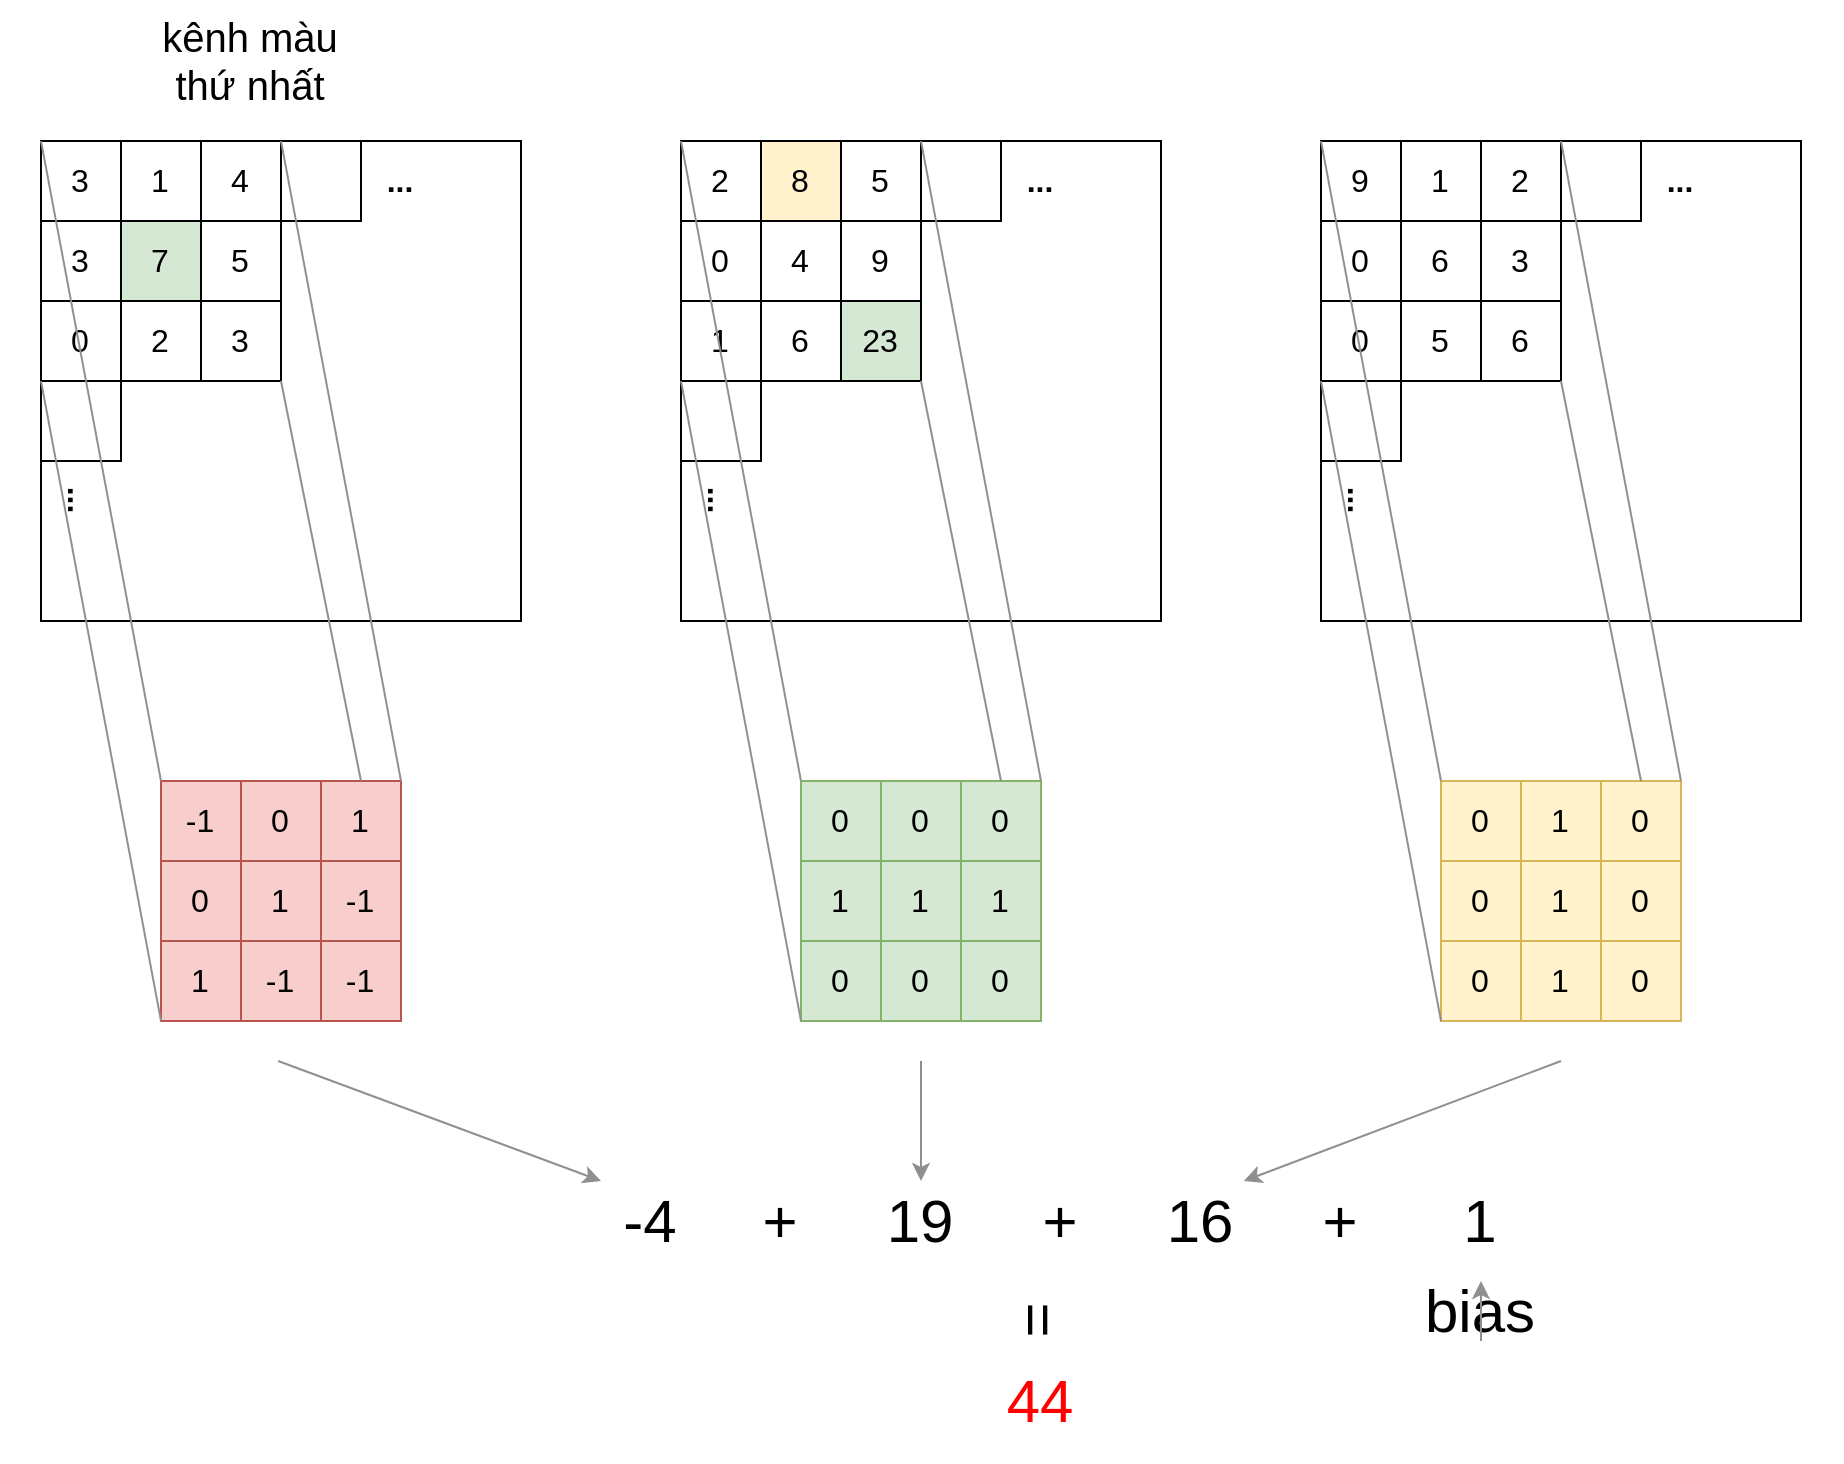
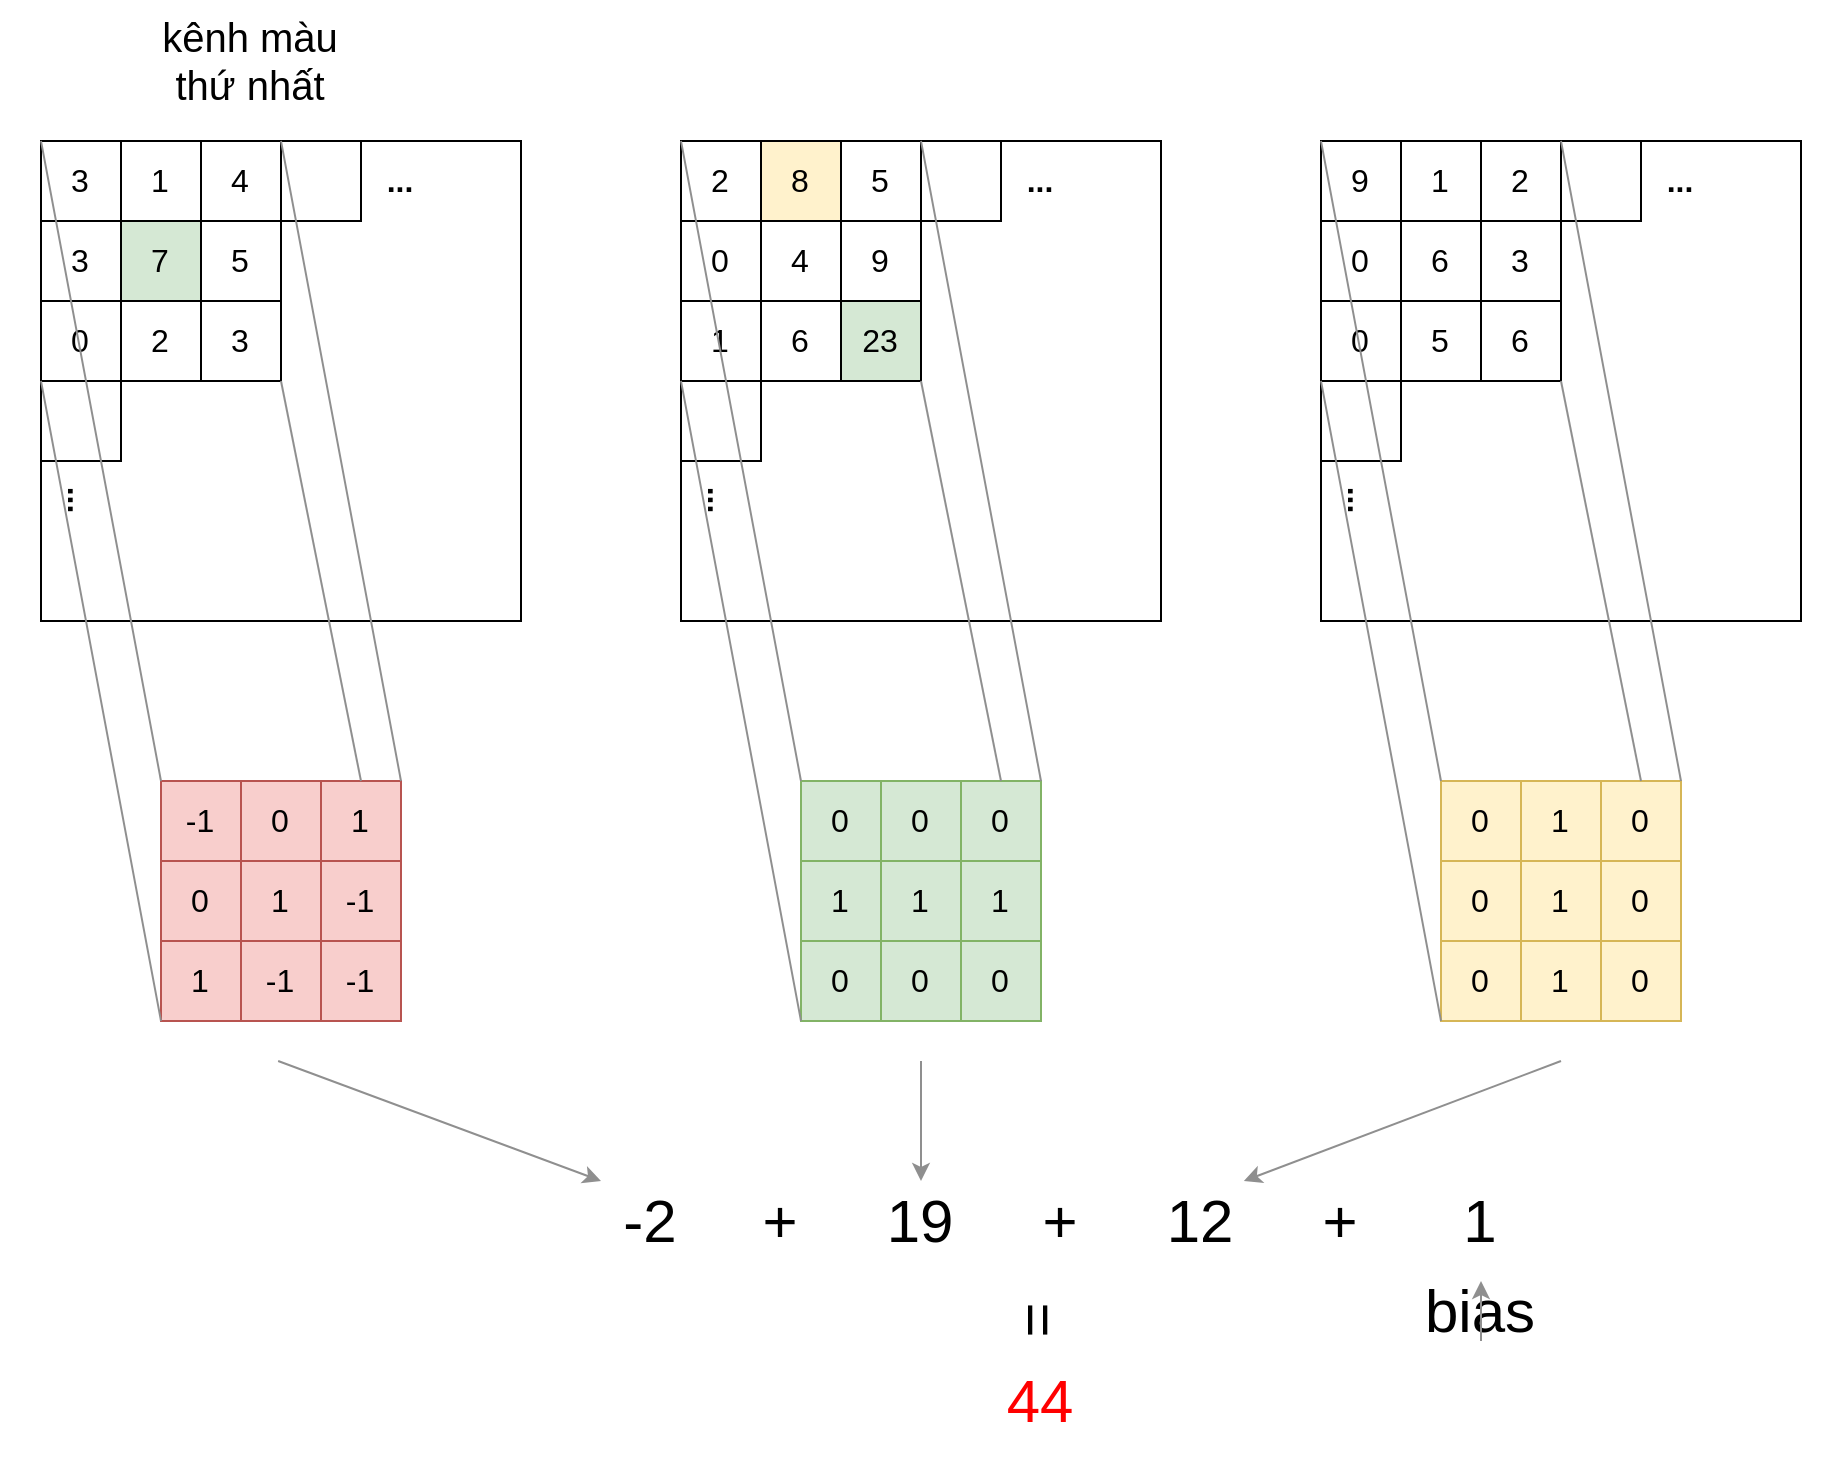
(651, 1221) -> (651, 1221)
(1201, 1221) -> (1201, 1221)
